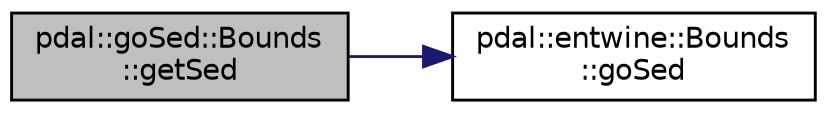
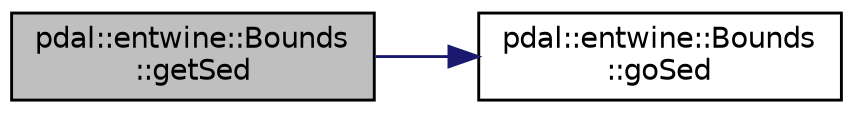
(180, 57) -> (193, 57)
